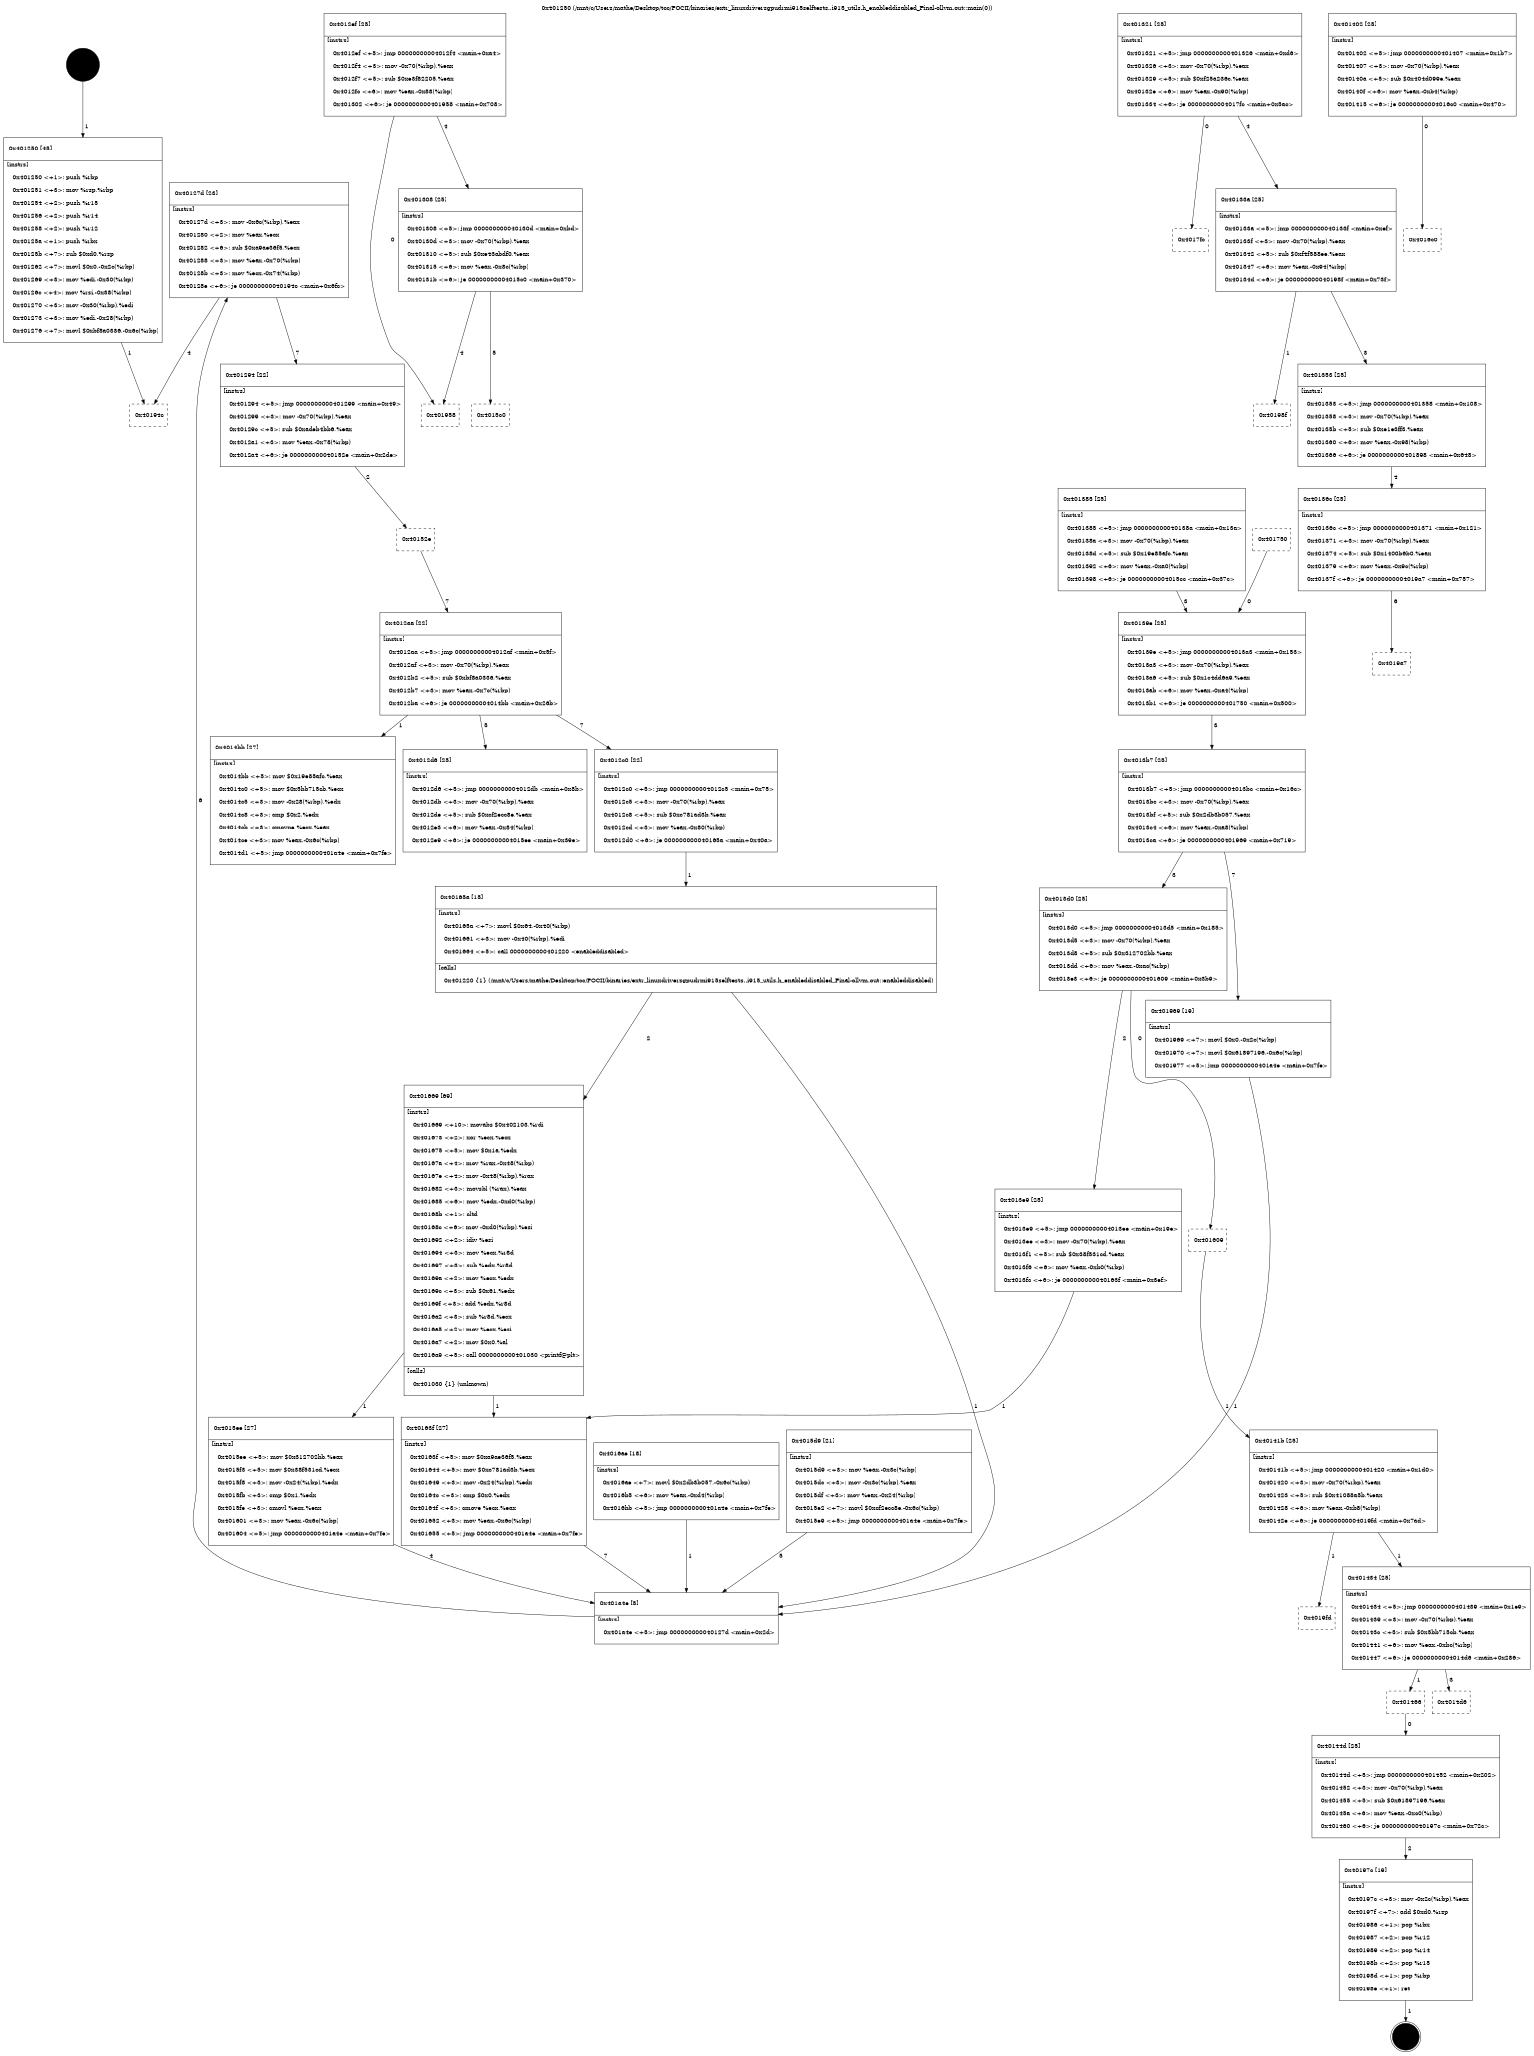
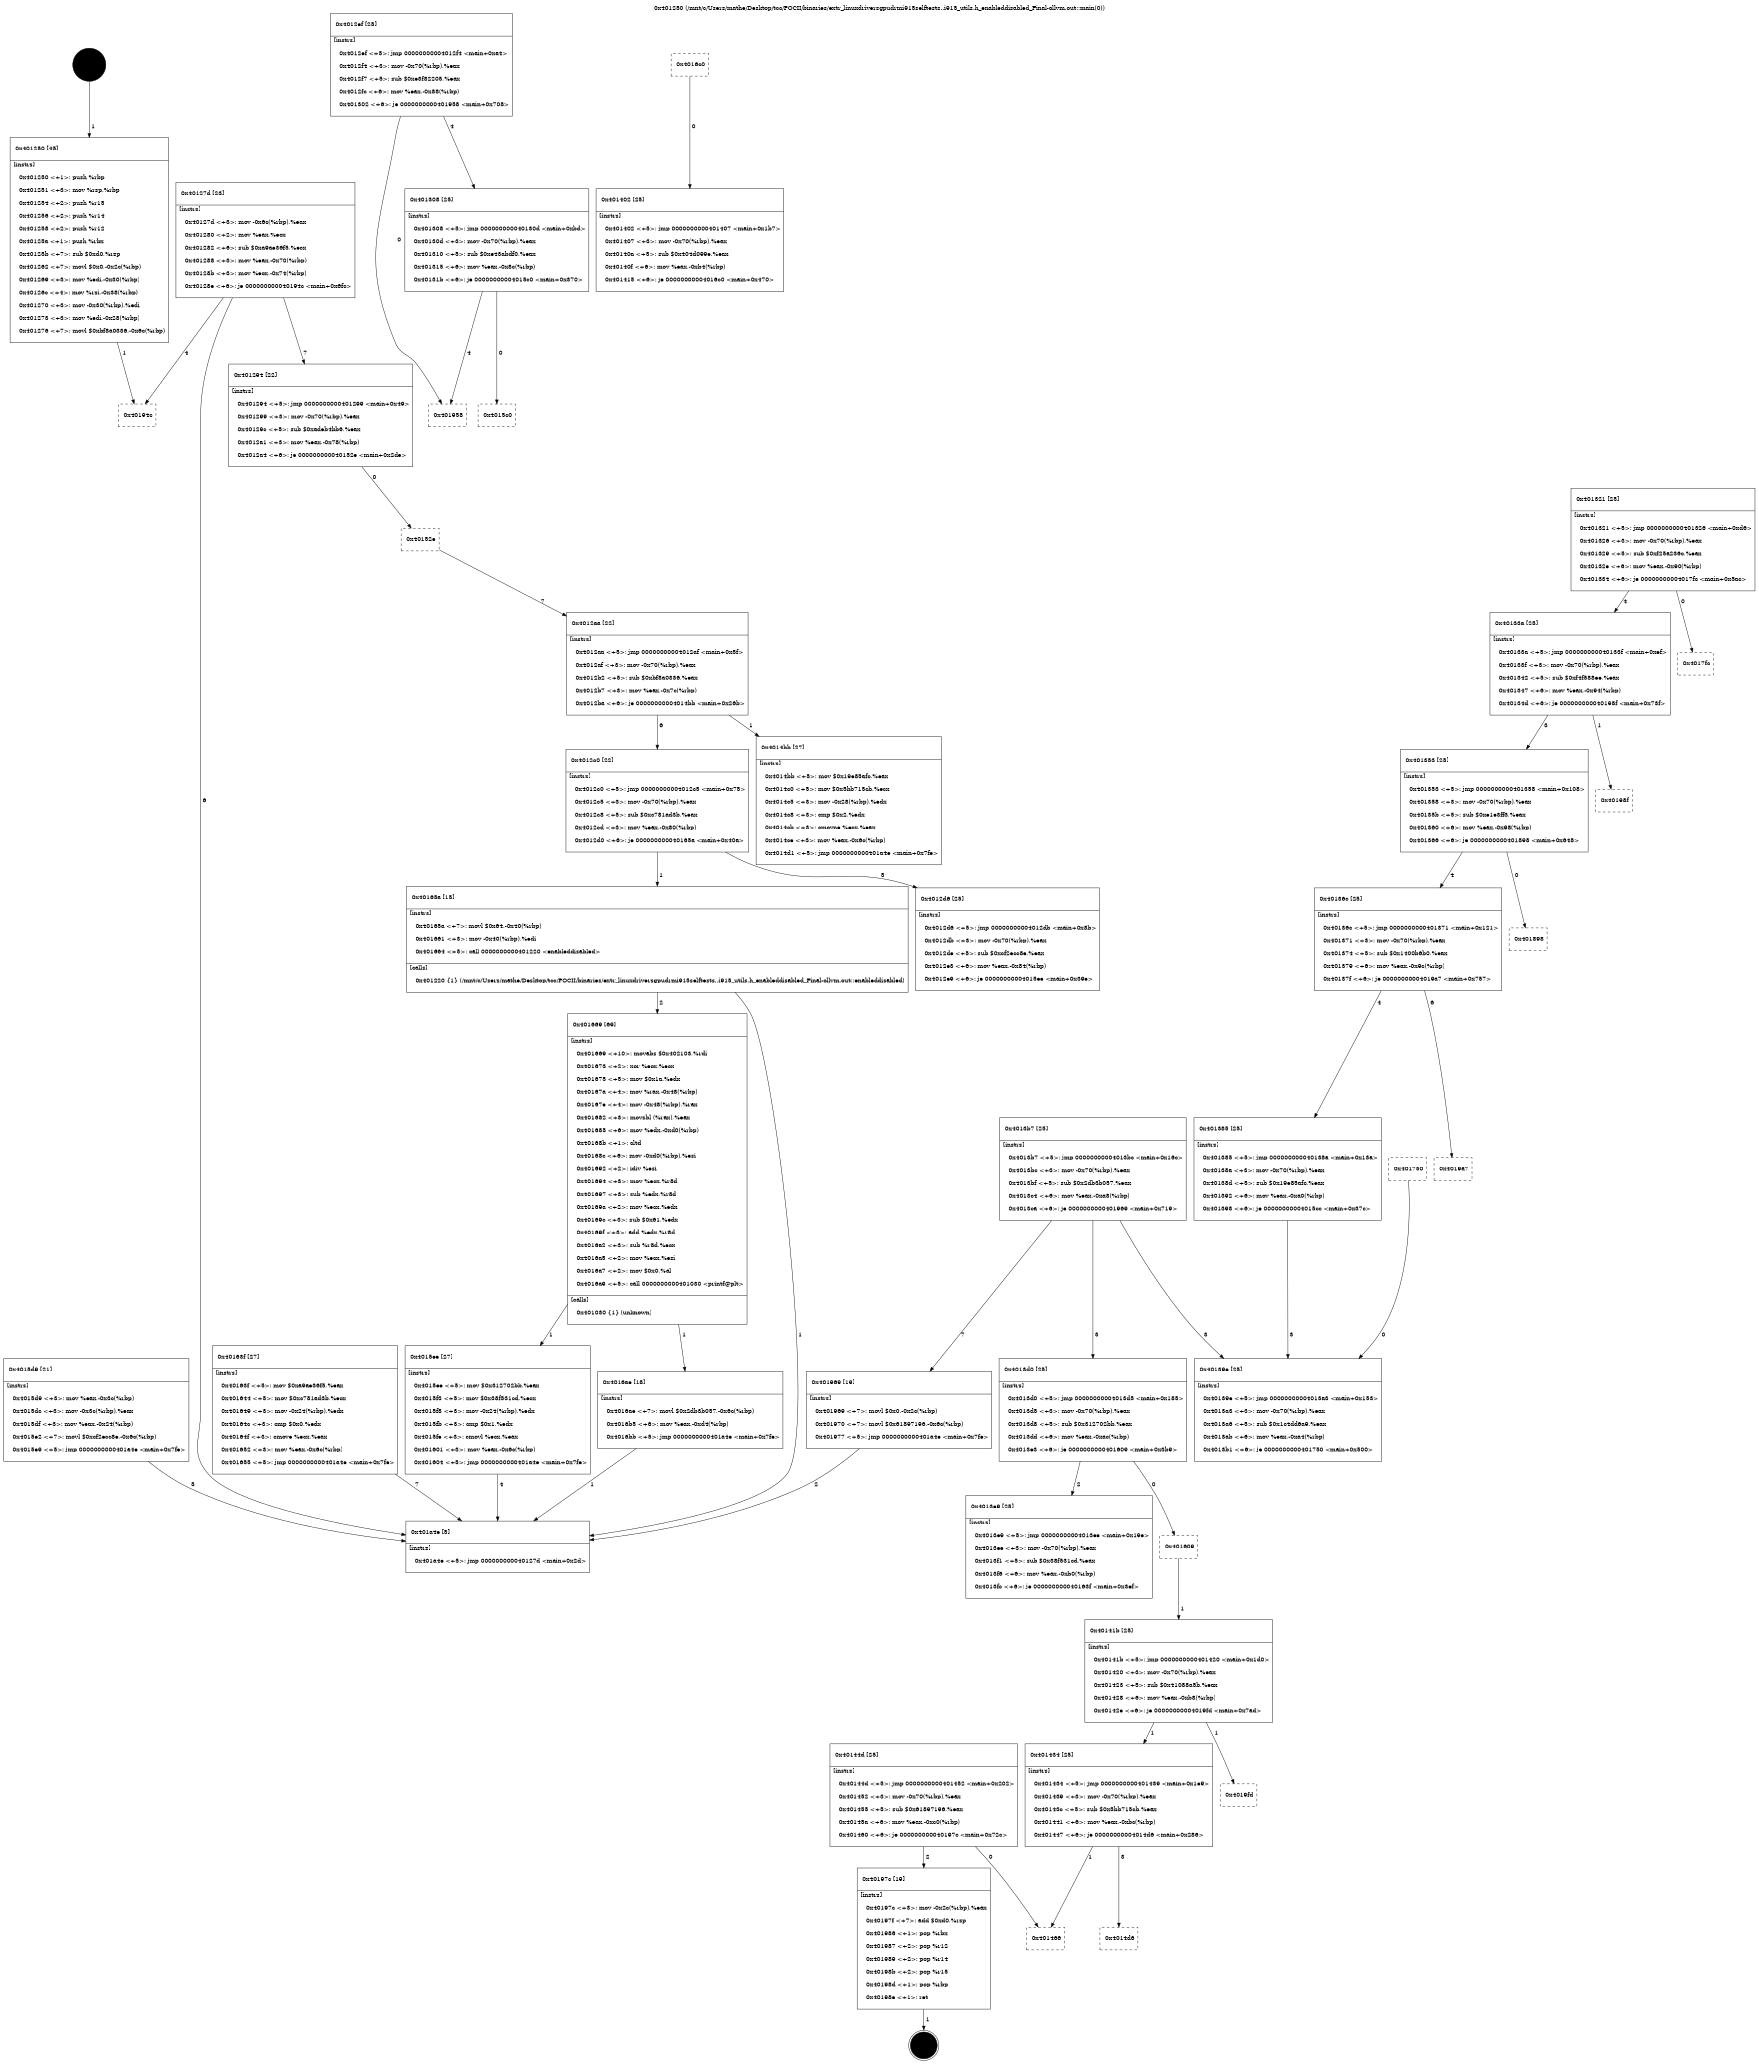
(1422, 170) -> (690, 130)
(493, 353) -> (500, 353)
(367, 477) -> (374, 477)
(581, 726) -> (660, 726)
(482, 730) -> (818, 877)
(1212, 730) -> (1165, 1292)
none -> (1528, 939)
none -> (1349, 1052)
(197, 1124) -> (201, 987)
(494, 1404) -> (682, 1346)
(1235, 1406) -> (815, 1485)
(864, 1415) -> none
(1406, 1722) -> (1007, 1884)
